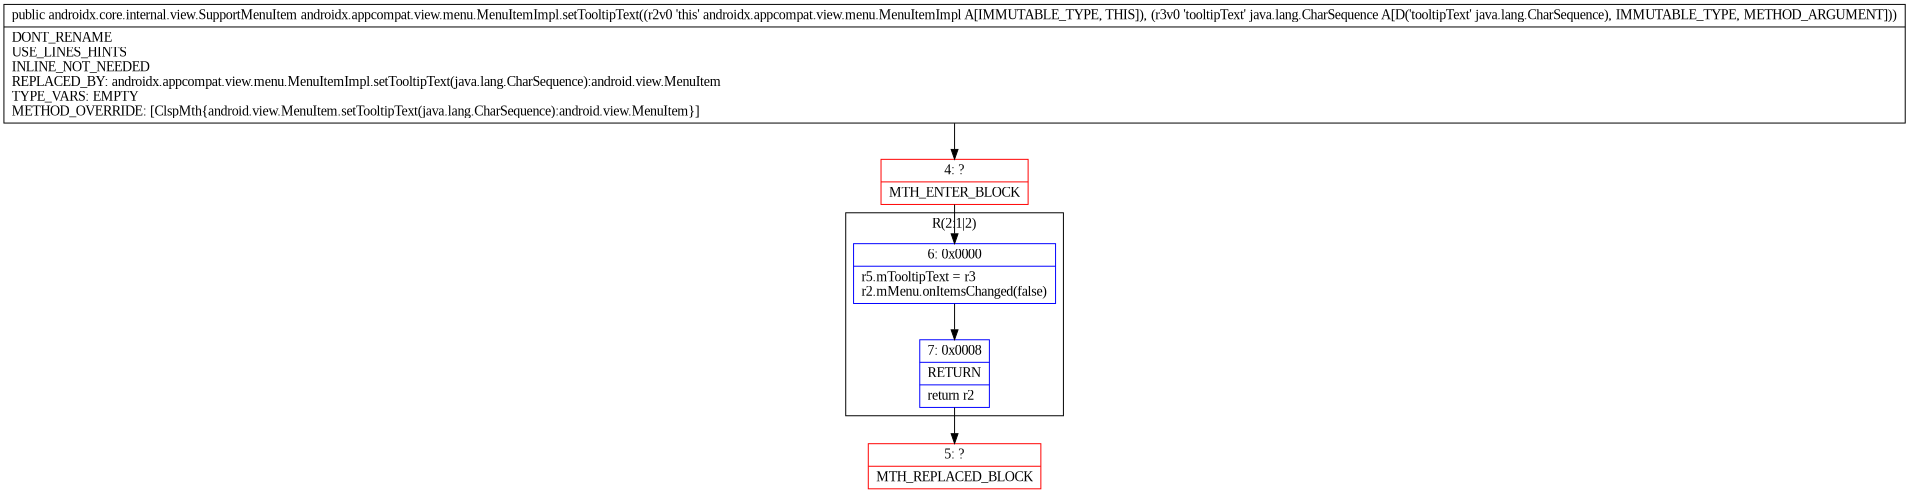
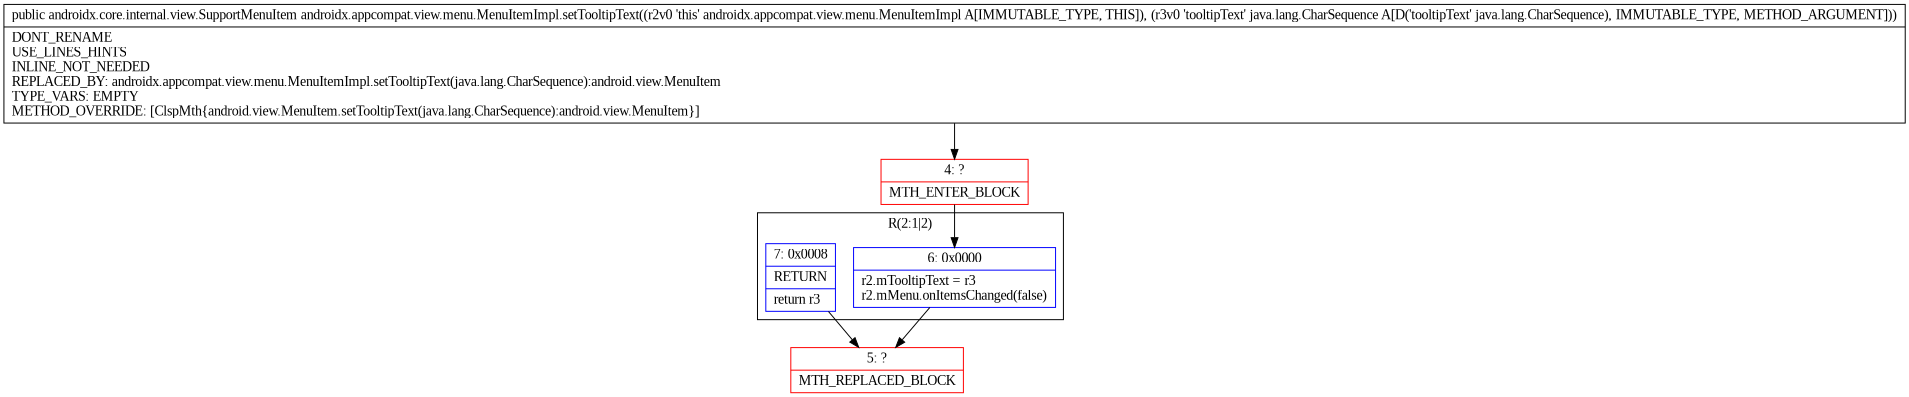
(919, 277) -> (919, 281)
(955, 317) -> (914, 326)
(951, 396) -> (797, 300)
